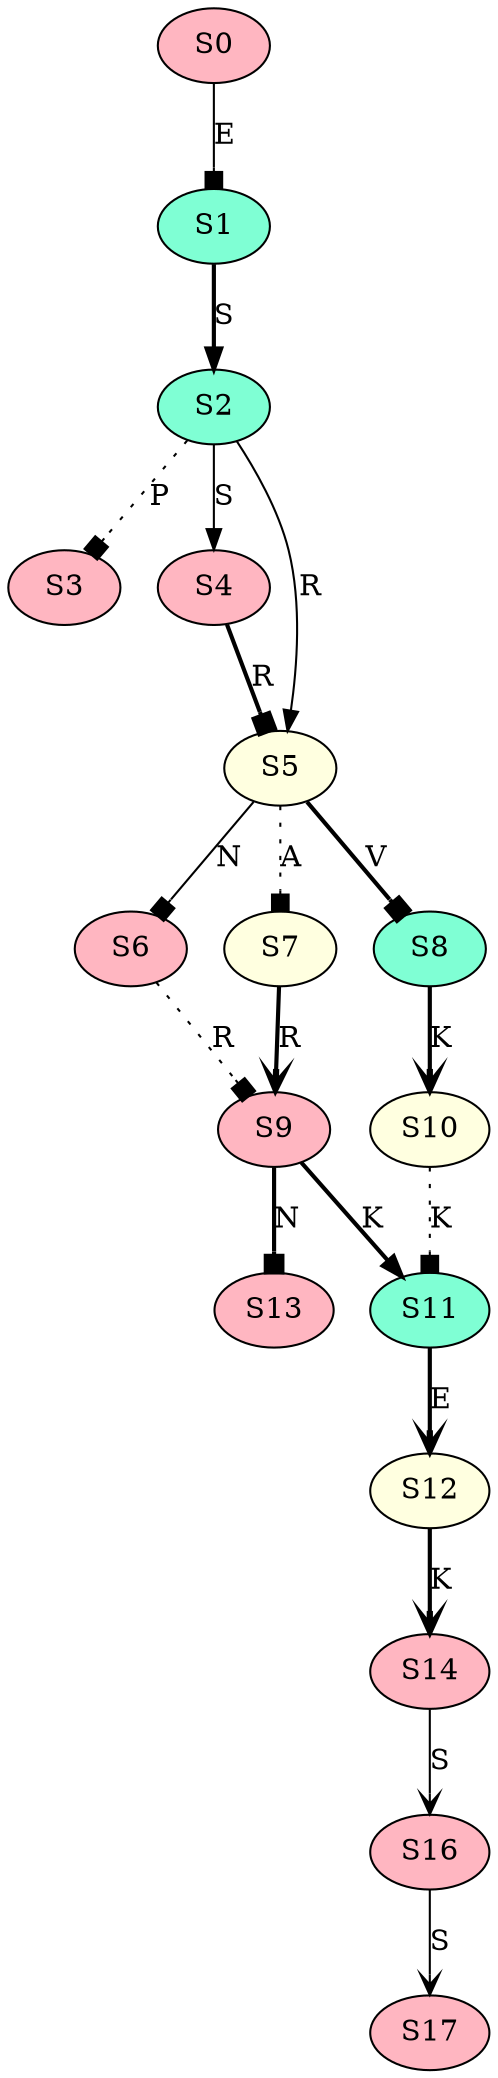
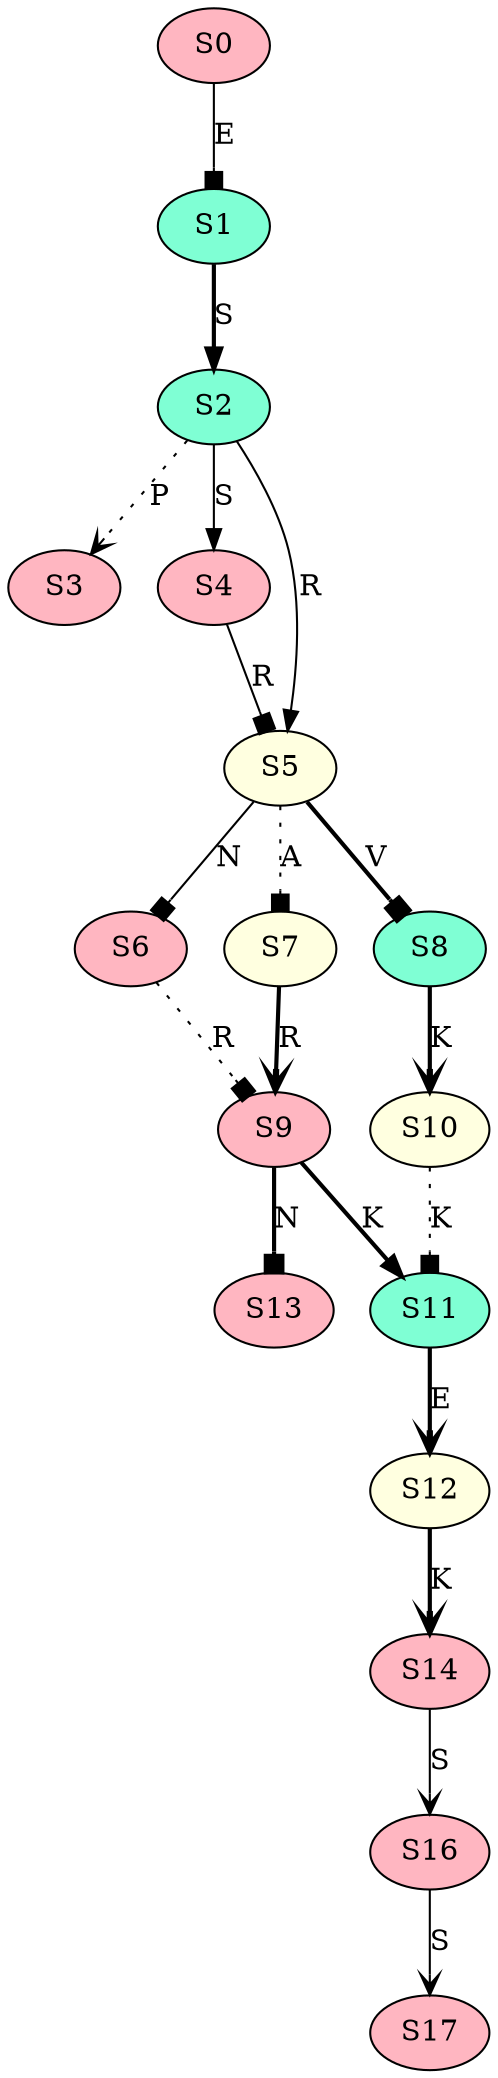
(146, 489) -> (146, 489)
(243, 668) -> (243, 668)
